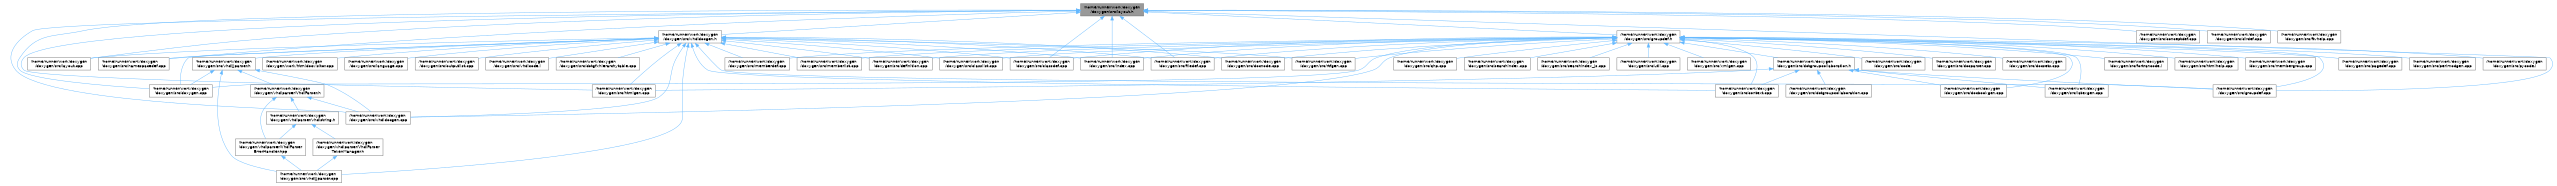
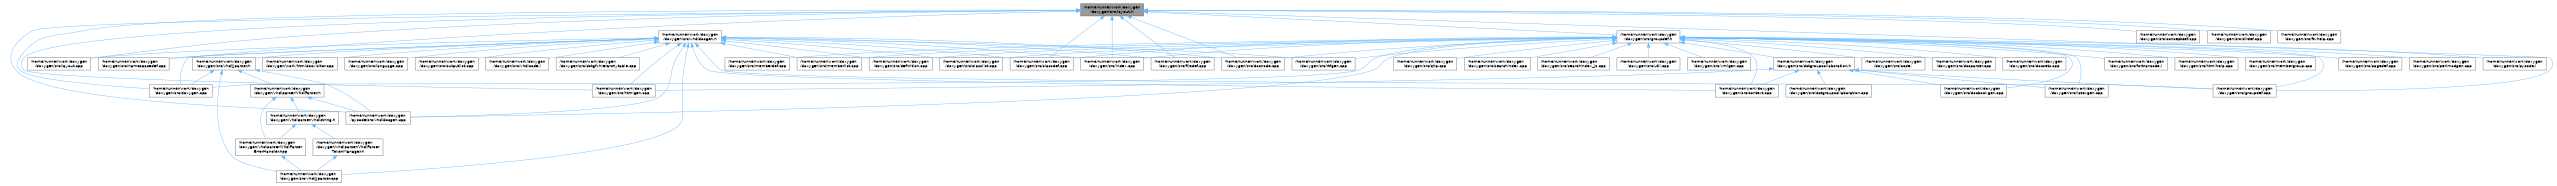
(899, 23) -> (1185, 38)
(1393, 45) -> none
(726, 51) -> none
(378, 118) -> (378, 118)
